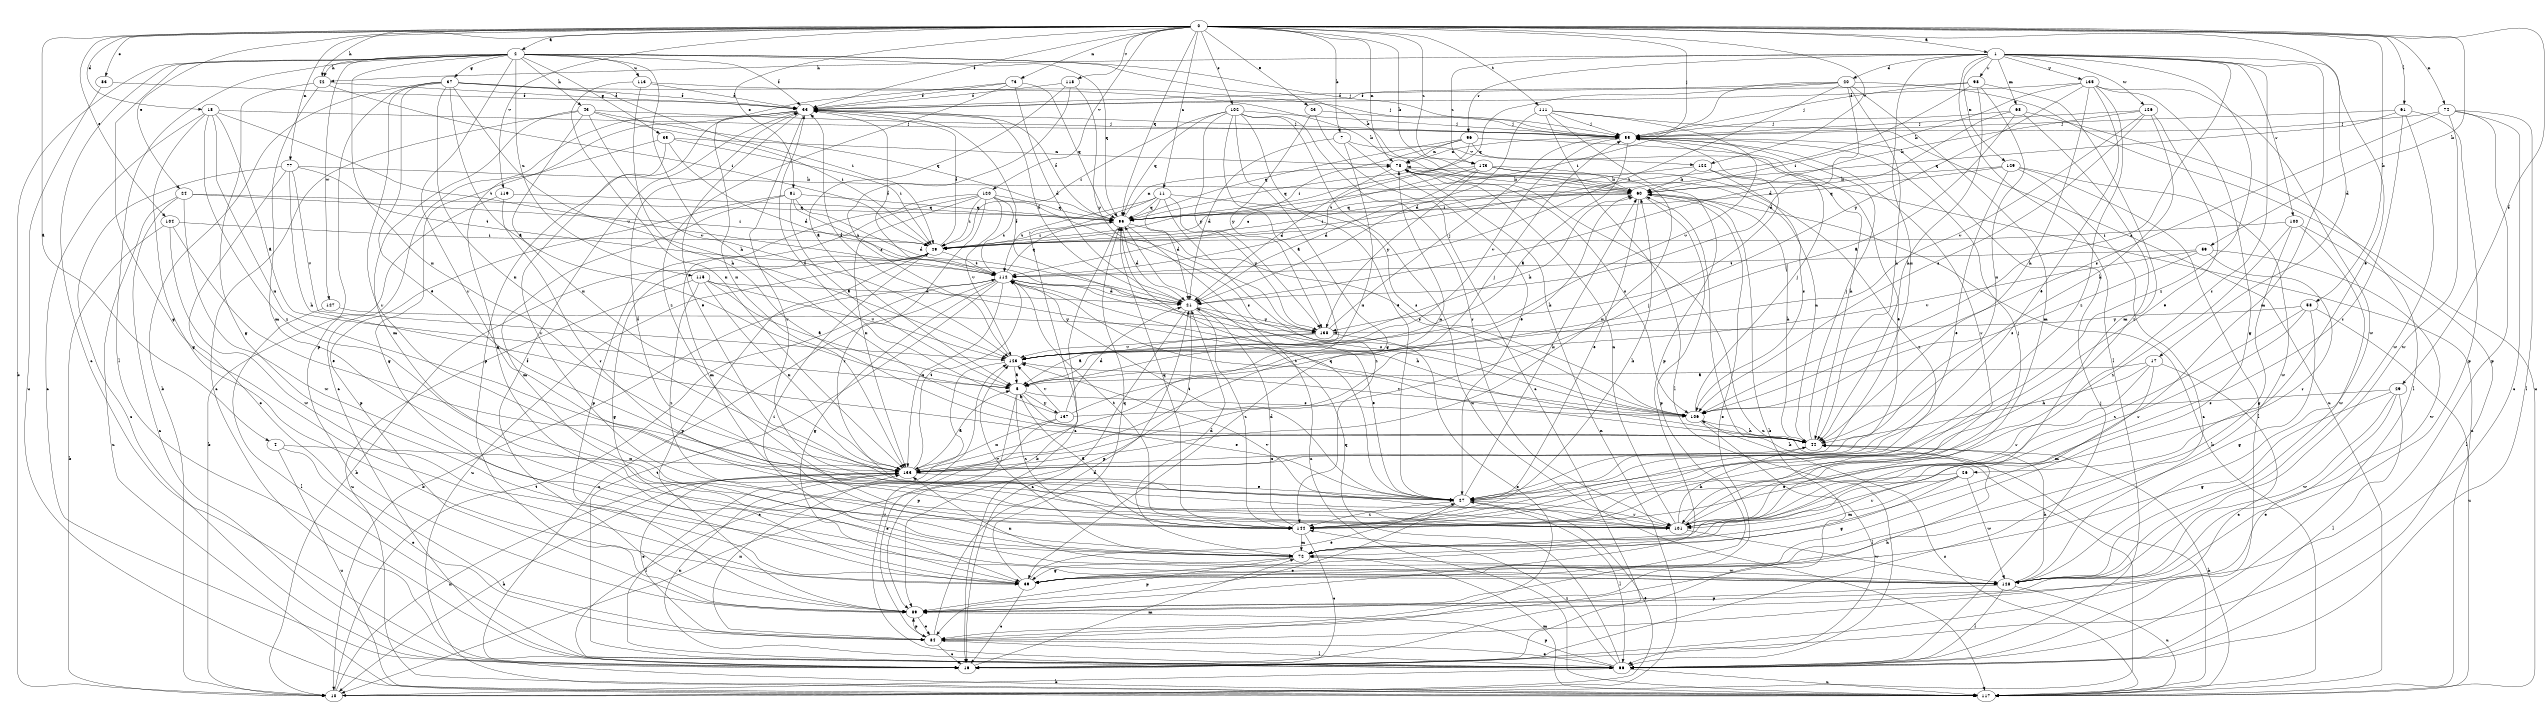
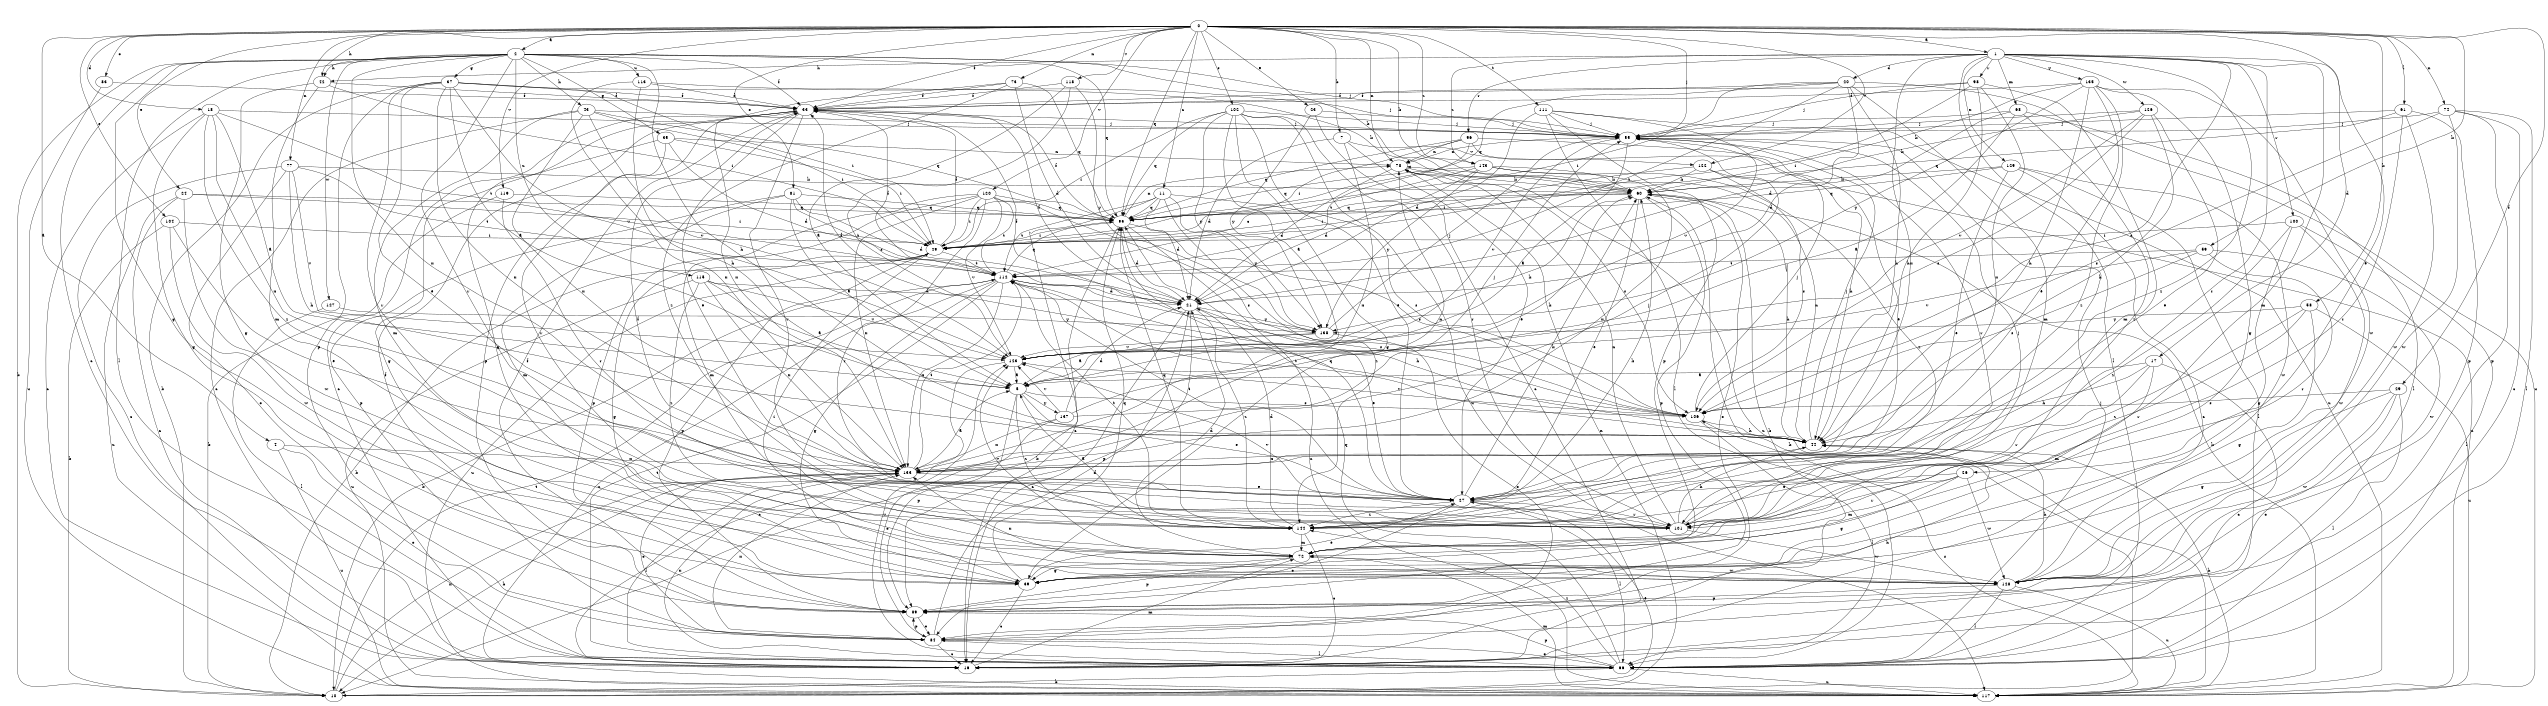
(855, 314) -> (406, 424)
